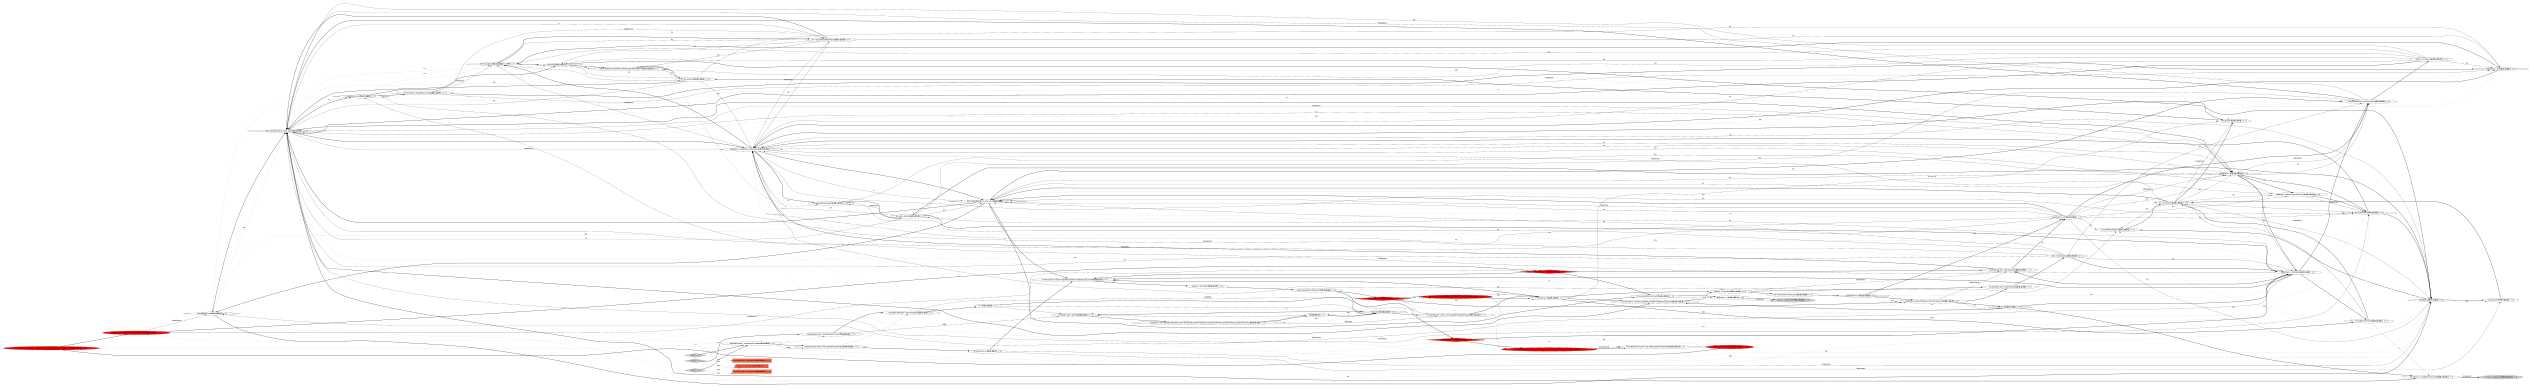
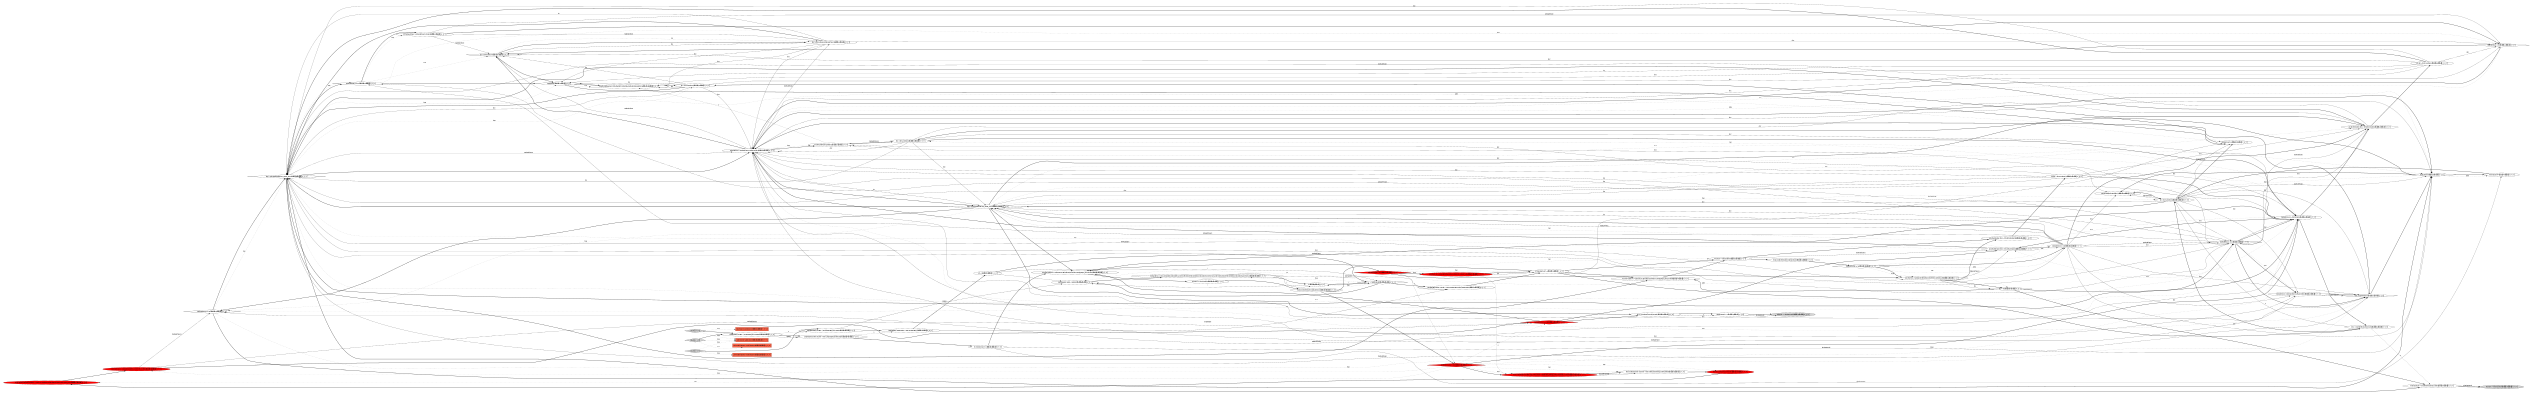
(2147, 209) -> (2147, 196)
none -> (752, 329)
